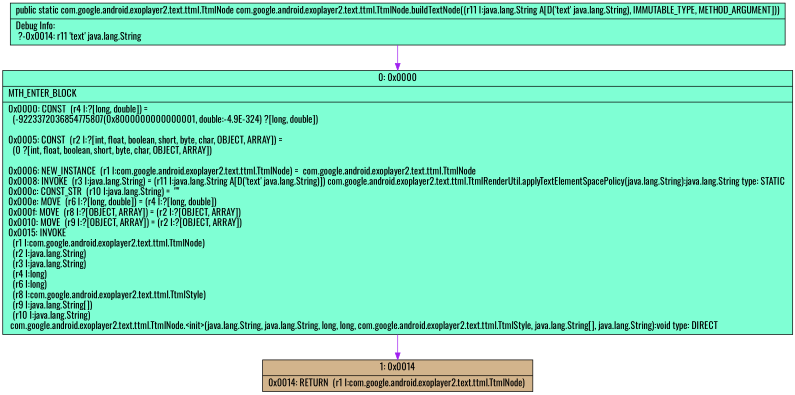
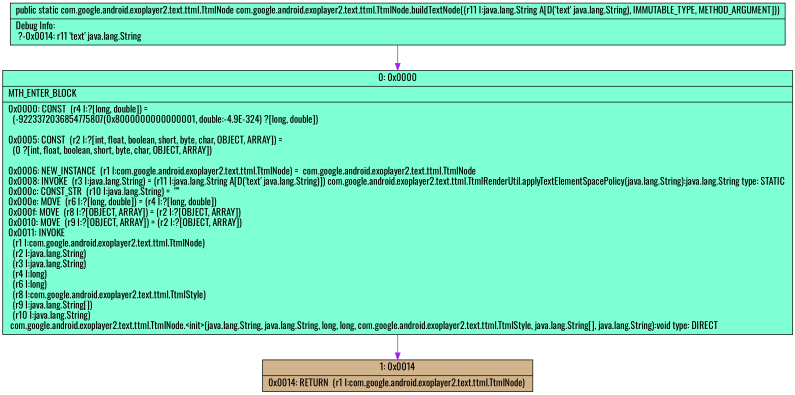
(40, 233) -> (39, 233)
